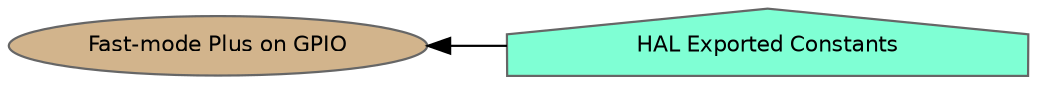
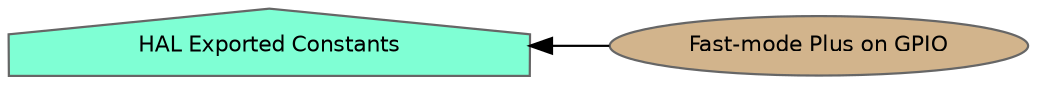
(479, 46) -> (581, 46)
